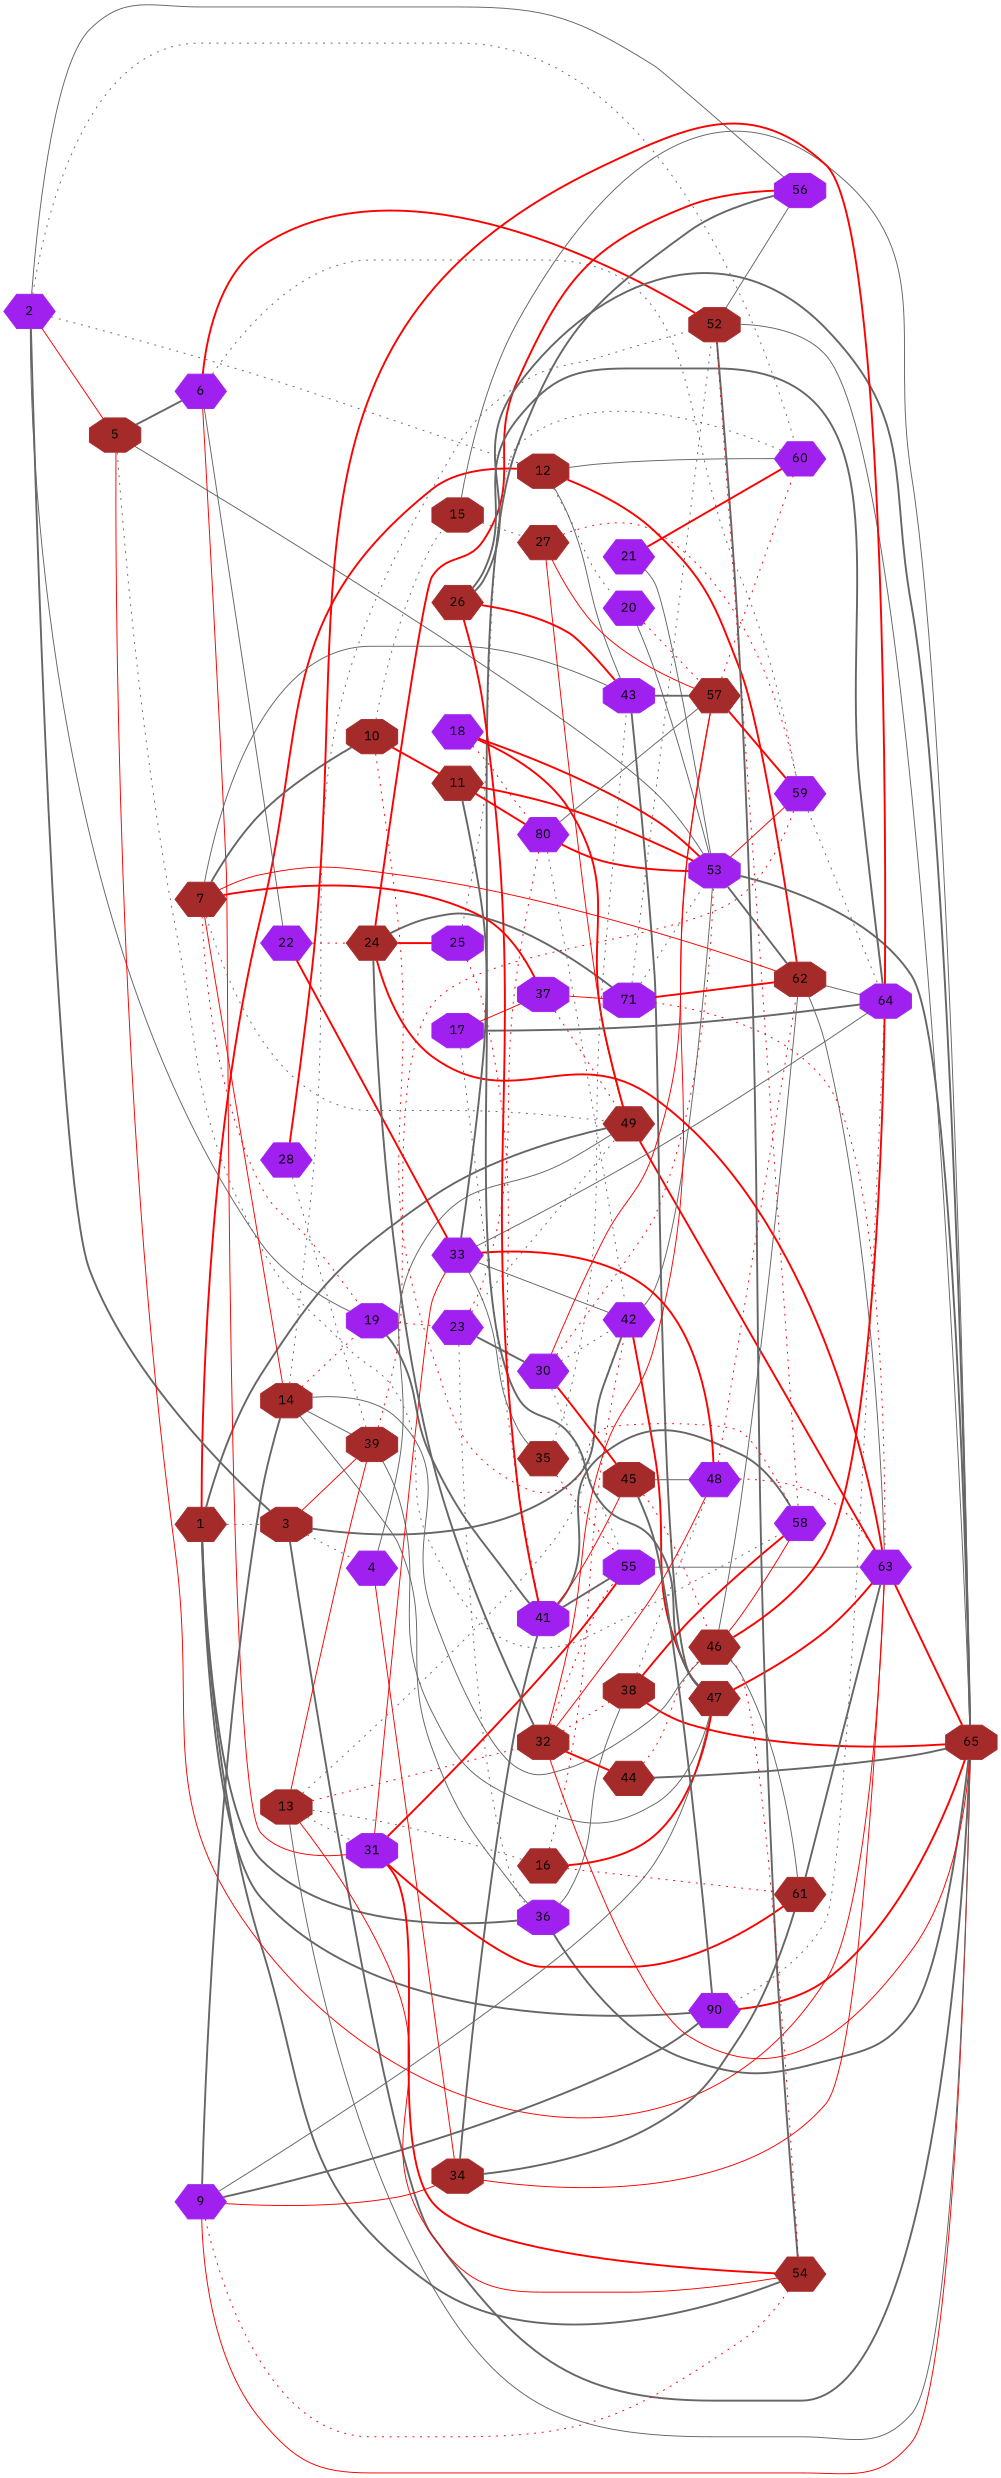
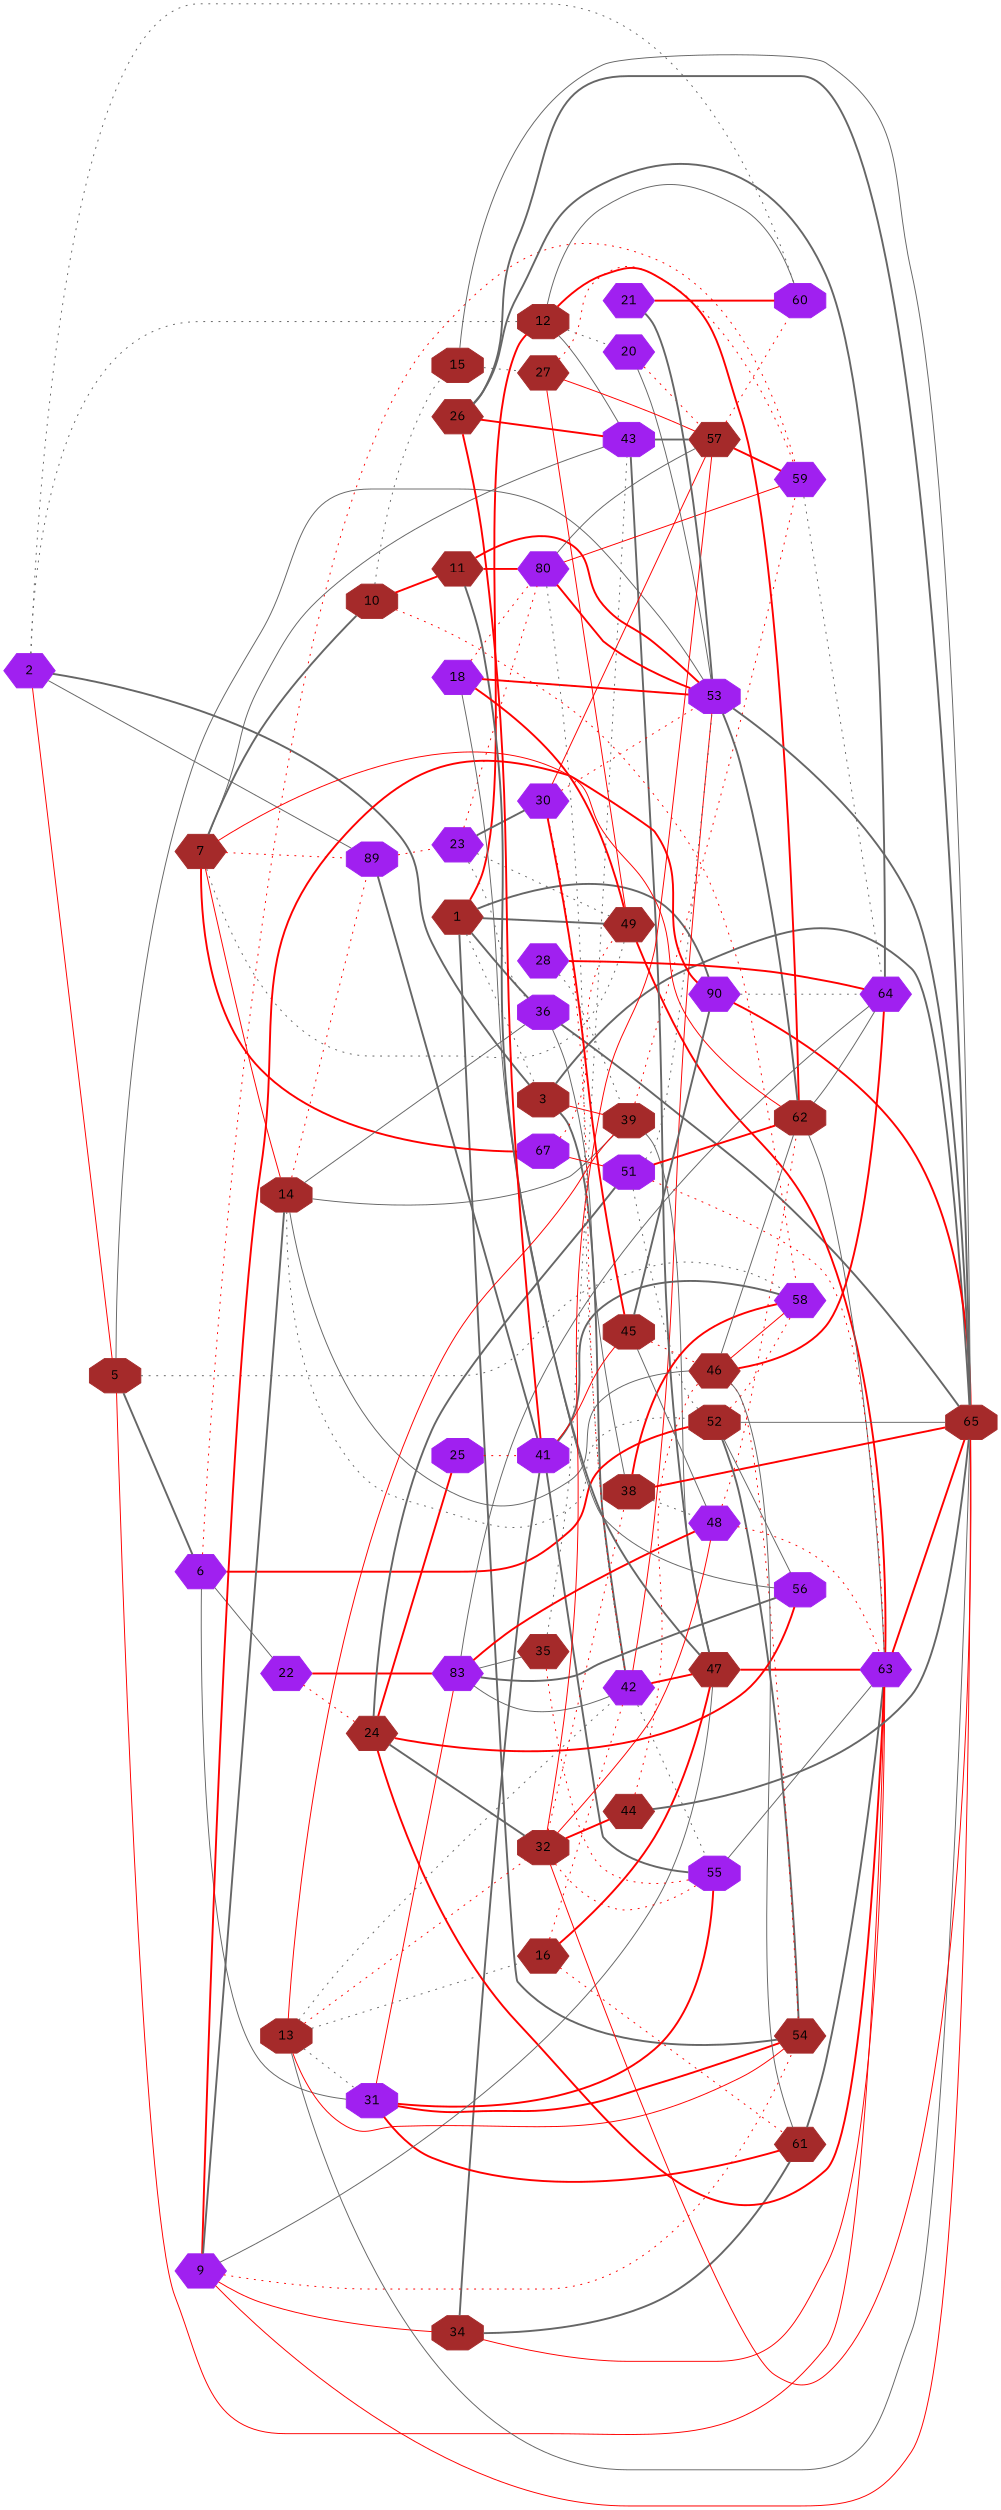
(323, 7) -> (523, 1204)
(650, 306) -> (306, 681)
(542, 430) -> none
(800, 459) -> (800, 301)
(684, 710) -> (693, 502)
(757, 832) -> (666, 526)
(543, 994) -> (543, 1151)
(629, 1000) -> (629, 1172)
(886, 1001) -> (886, 994)
(458, 1031) -> none
(692, 1100) -> (677, 1169)
(229, 1205) -> (209, 1834)
(458, 1255) -> (458, 1673)
(372, 1321) -> (372, 859)
(586, 1346) -> (588, 1244)
(586, 1469) -> (672, 1781)
(372, 1568) -> none
(480, 2124) -> (248, 1278)
